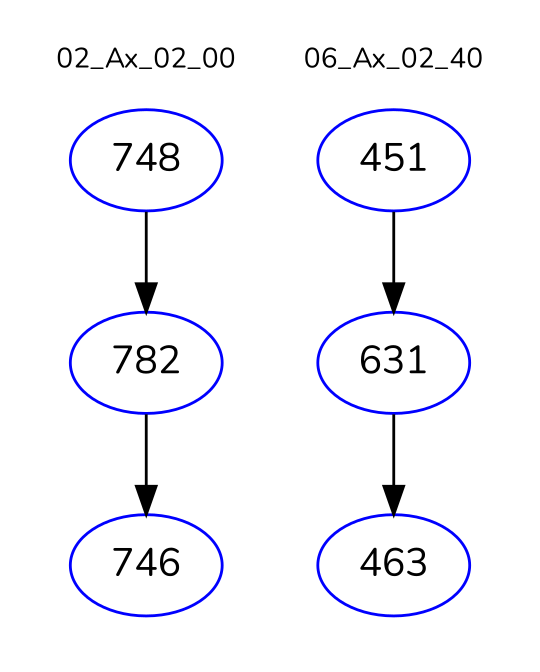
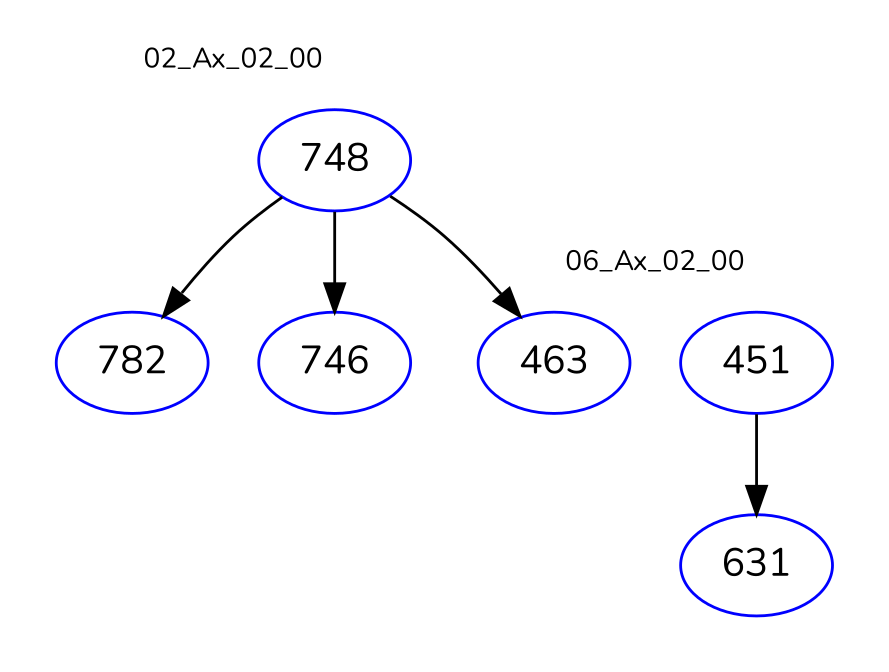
(394, 60) -> (655, 263)
(146, 450) -> (335, 248)
(394, 450) -> (474, 264)
